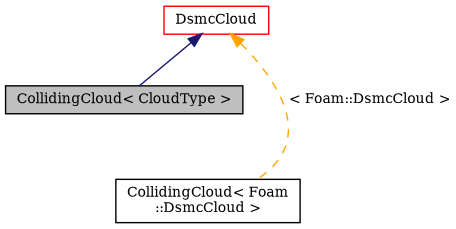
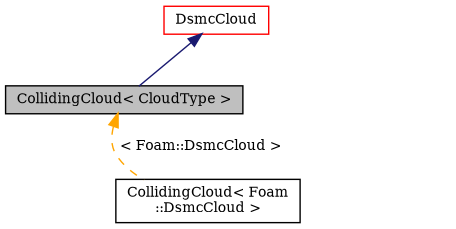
(286, 111) -> (119, 158)
